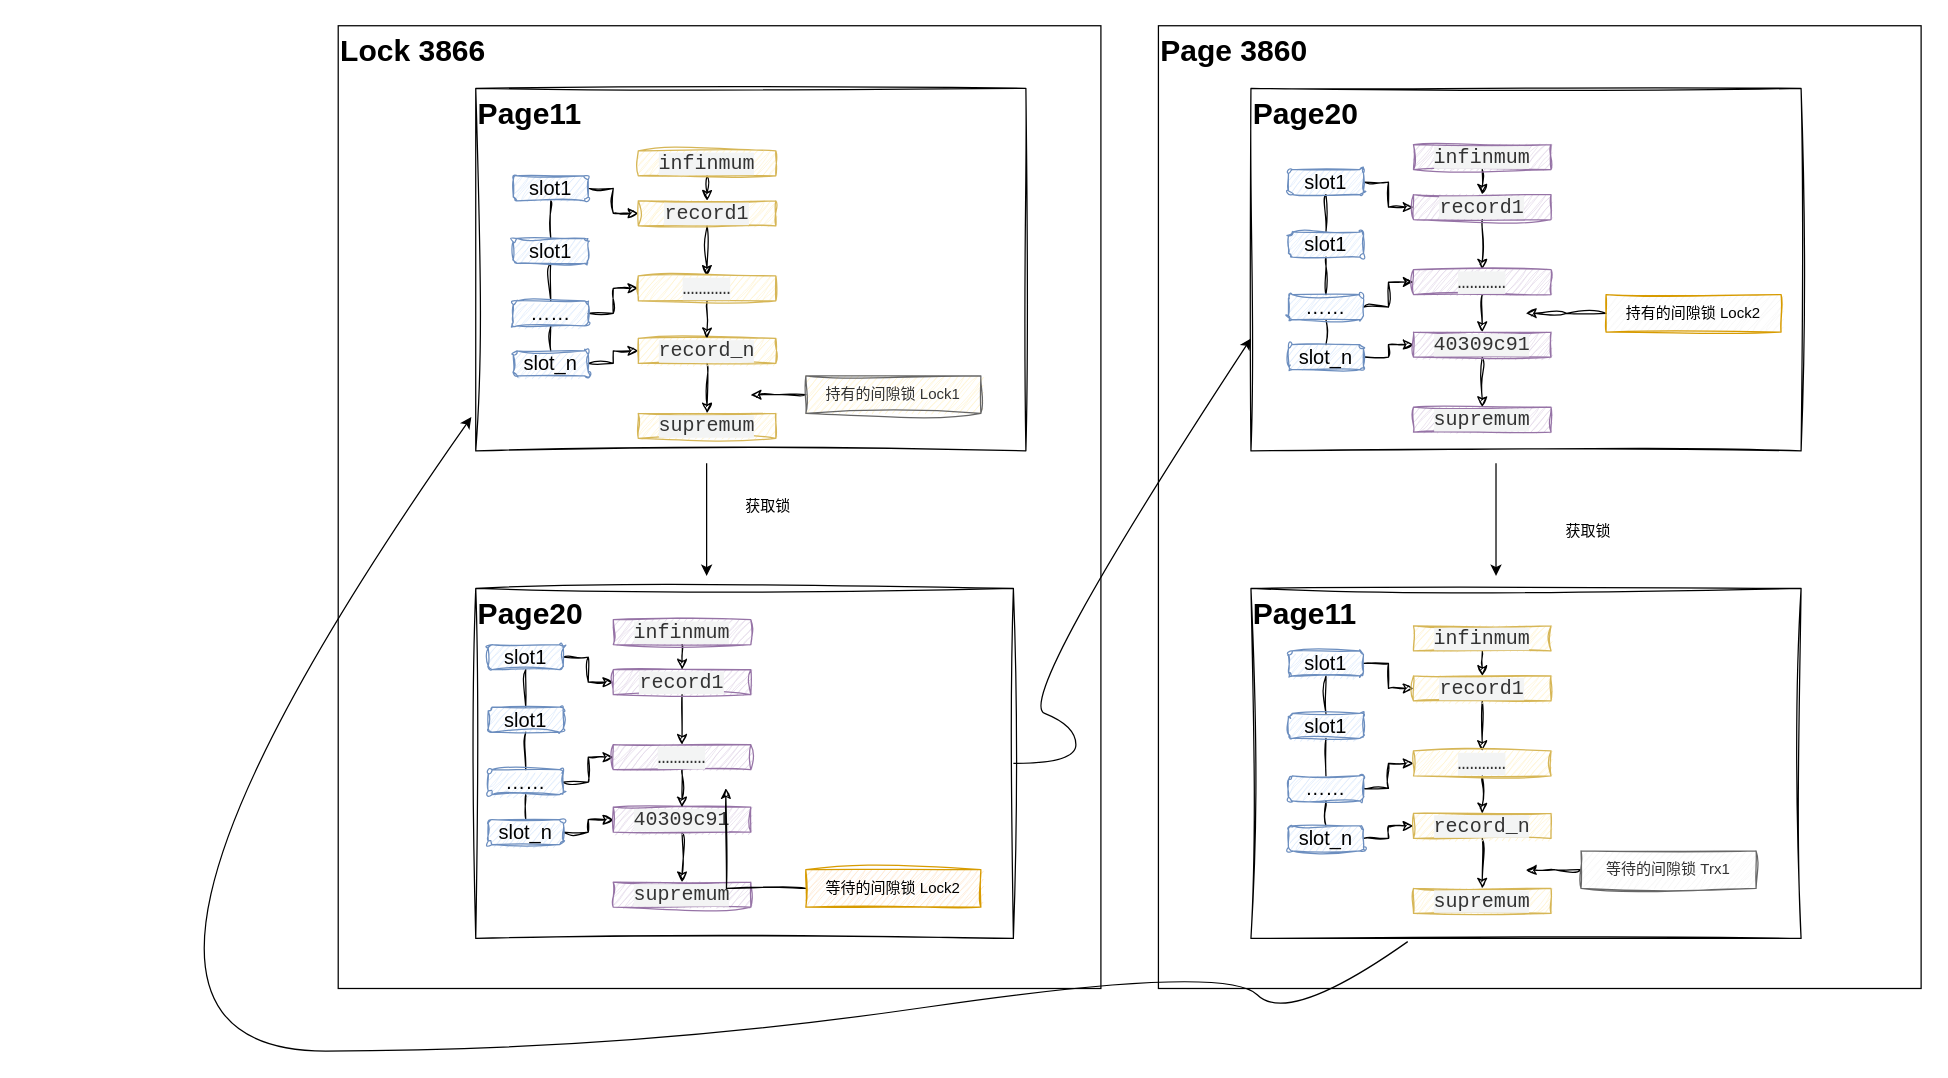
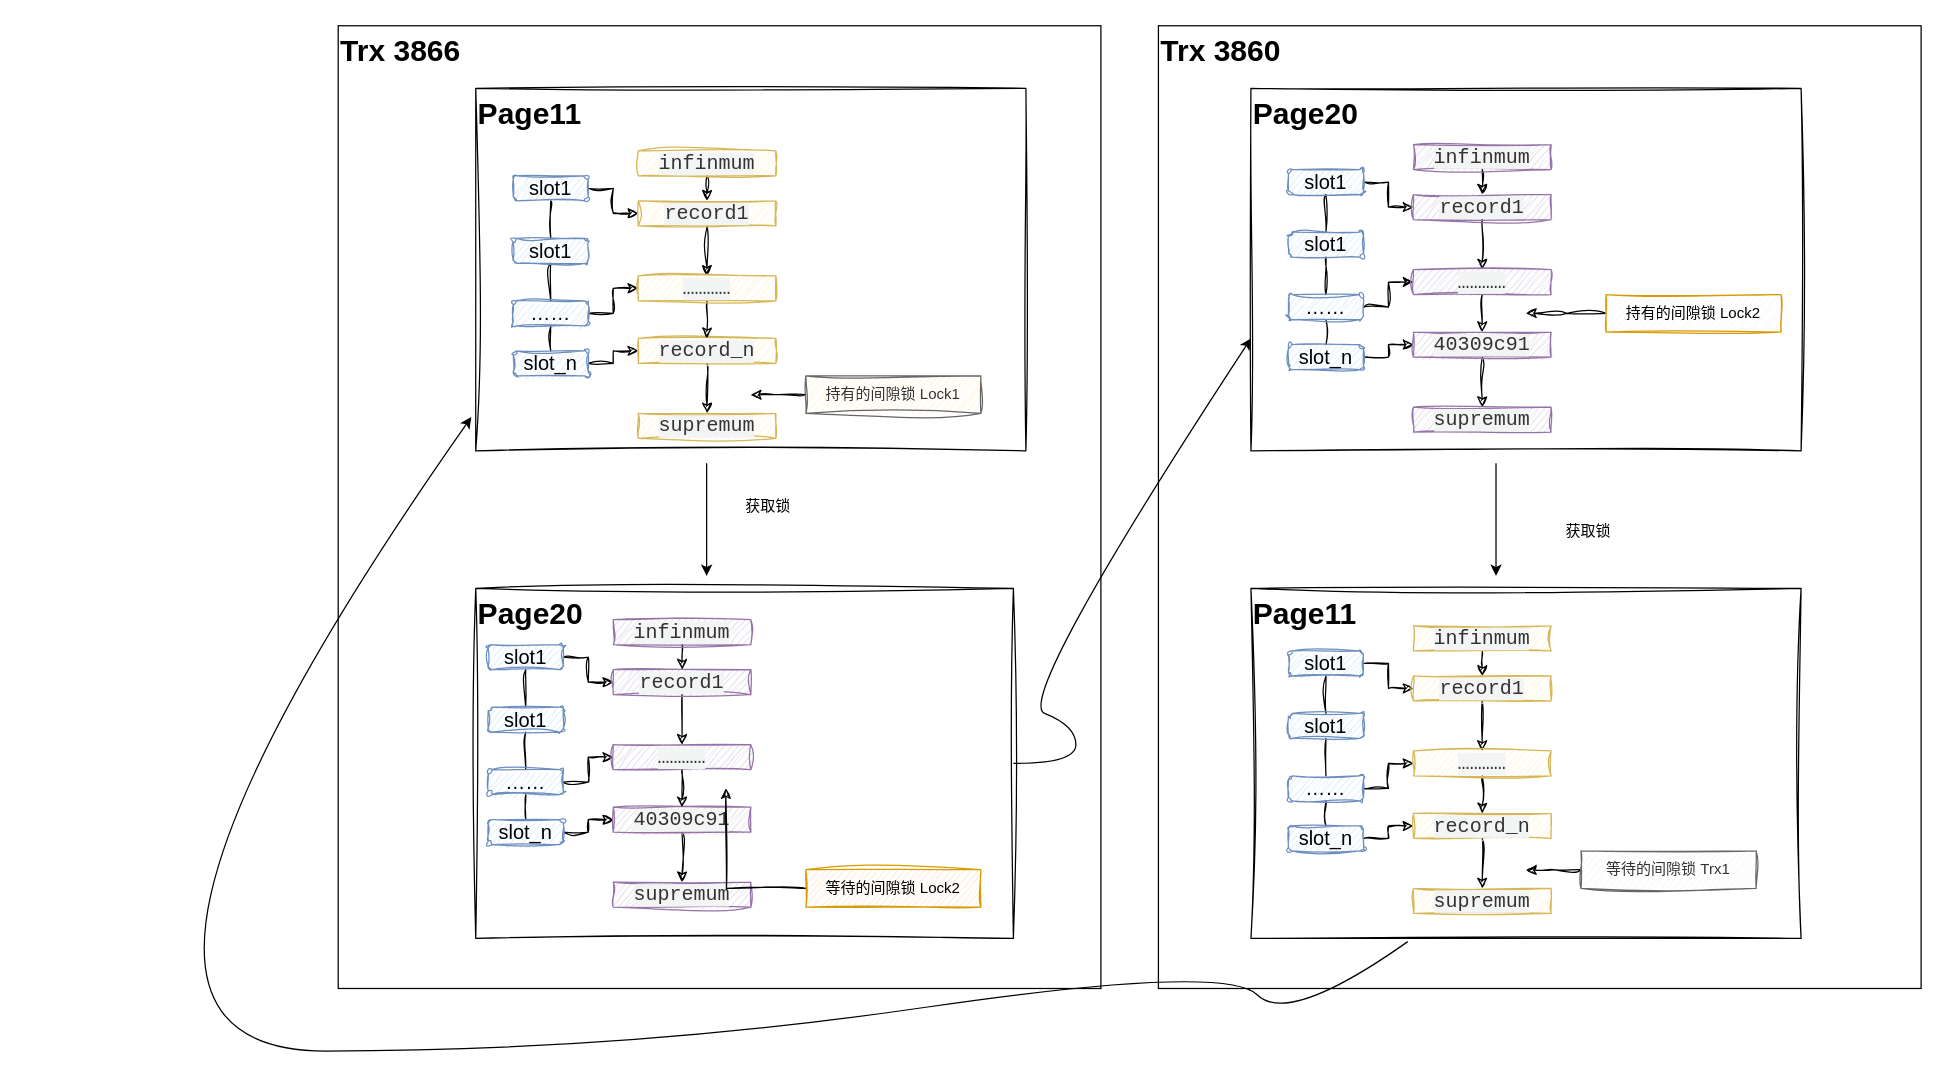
(376, 43) -> (372, 43)
(1196, 43) -> (1192, 43)
